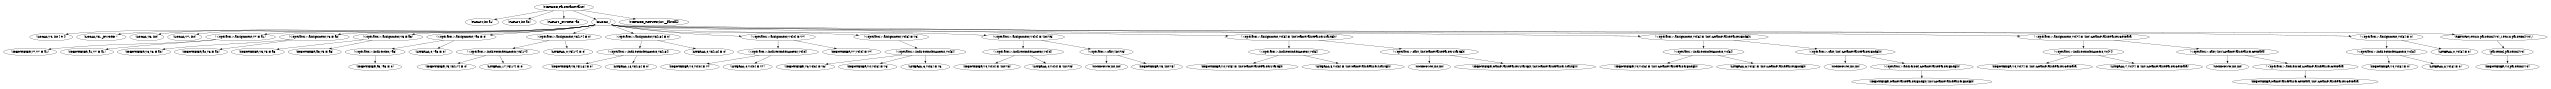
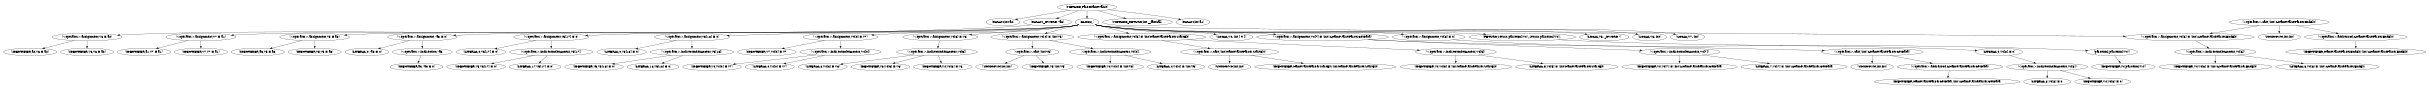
(493, 33) -> (575, 33)
(2387, 43) -> (2022, 59)
(1774, 44) -> (2236, 29)
